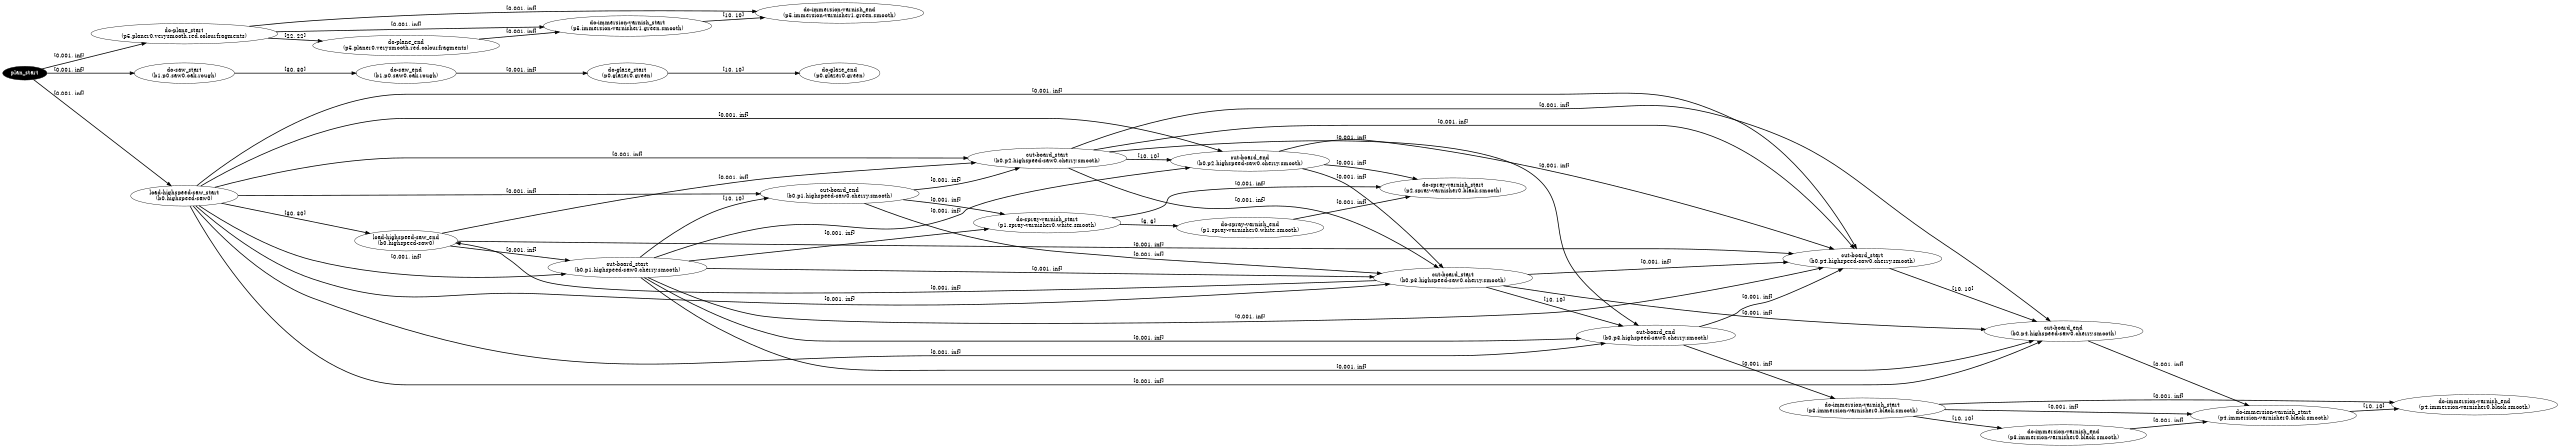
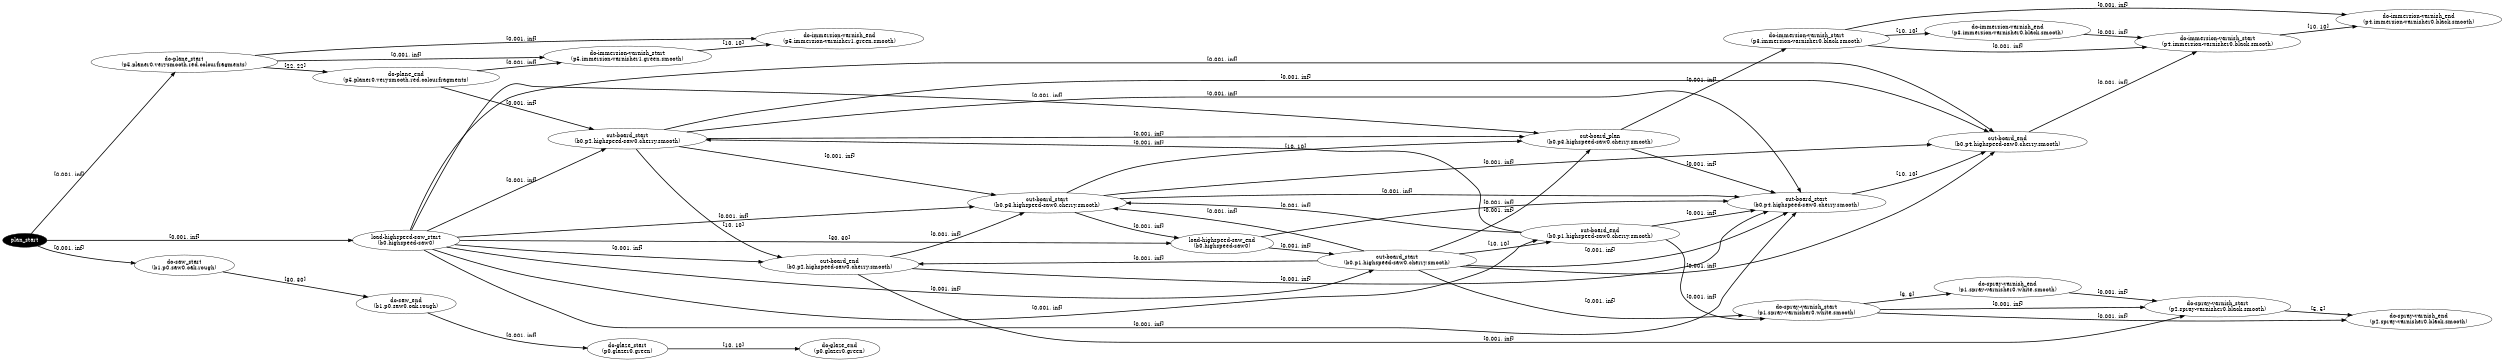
(705, 187) -> (515, 108)
none -> (1701, 218)
none -> (2419, 319)
(1656, 335) -> (1600, 140)
